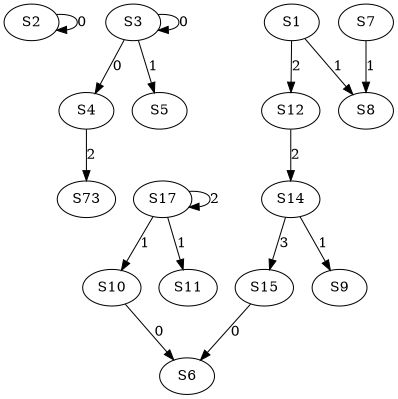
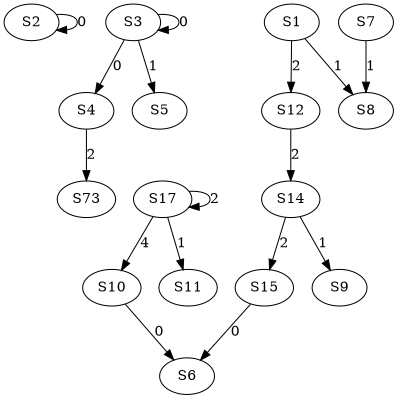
(145, 243) -> (145, 243)
(285, 243) -> (285, 243)
